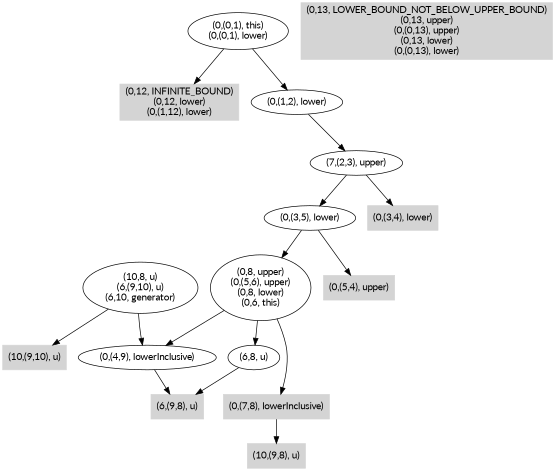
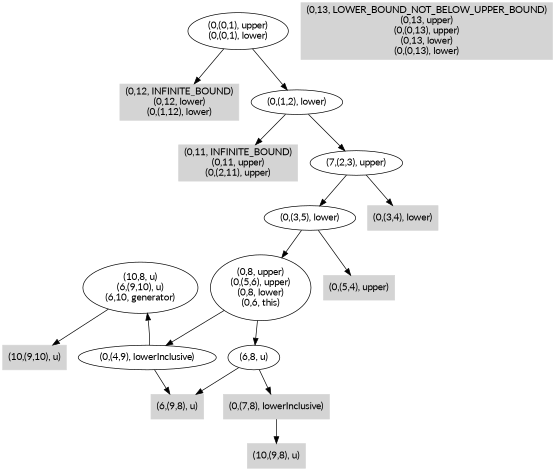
(238, 31) -> (238, 31)
none -> (238, 163)
(140, 326) -> (149, 333)
(287, 353) -> (264, 379)
